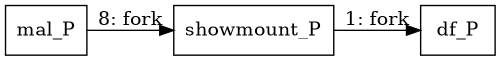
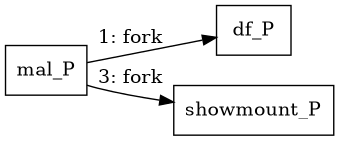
(130, 20) -> (130, 78)
(370, 30) -> (145, 51)
